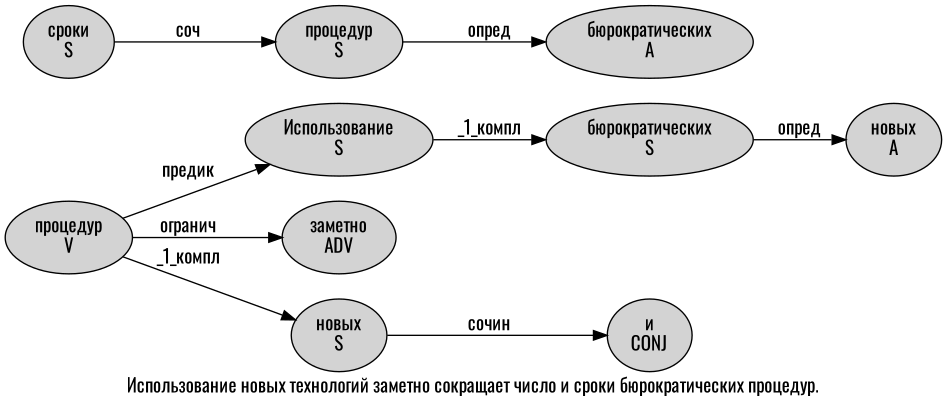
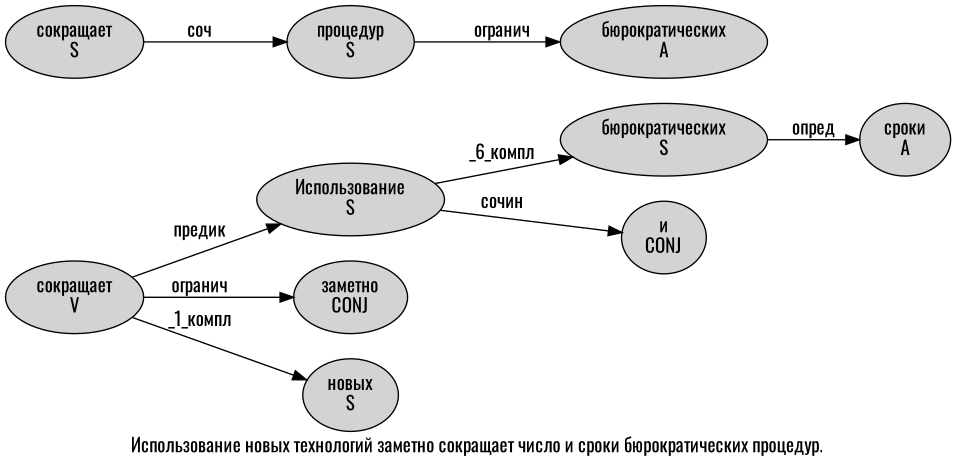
(490, 32) -> (502, 32)
(69, 42) -> (75, 42)
(490, 130) -> (502, 154)
(894, 140) -> (905, 140)
(69, 238) -> (75, 297)
(339, 238) -> (351, 297)
(490, 335) -> (524, 221)
